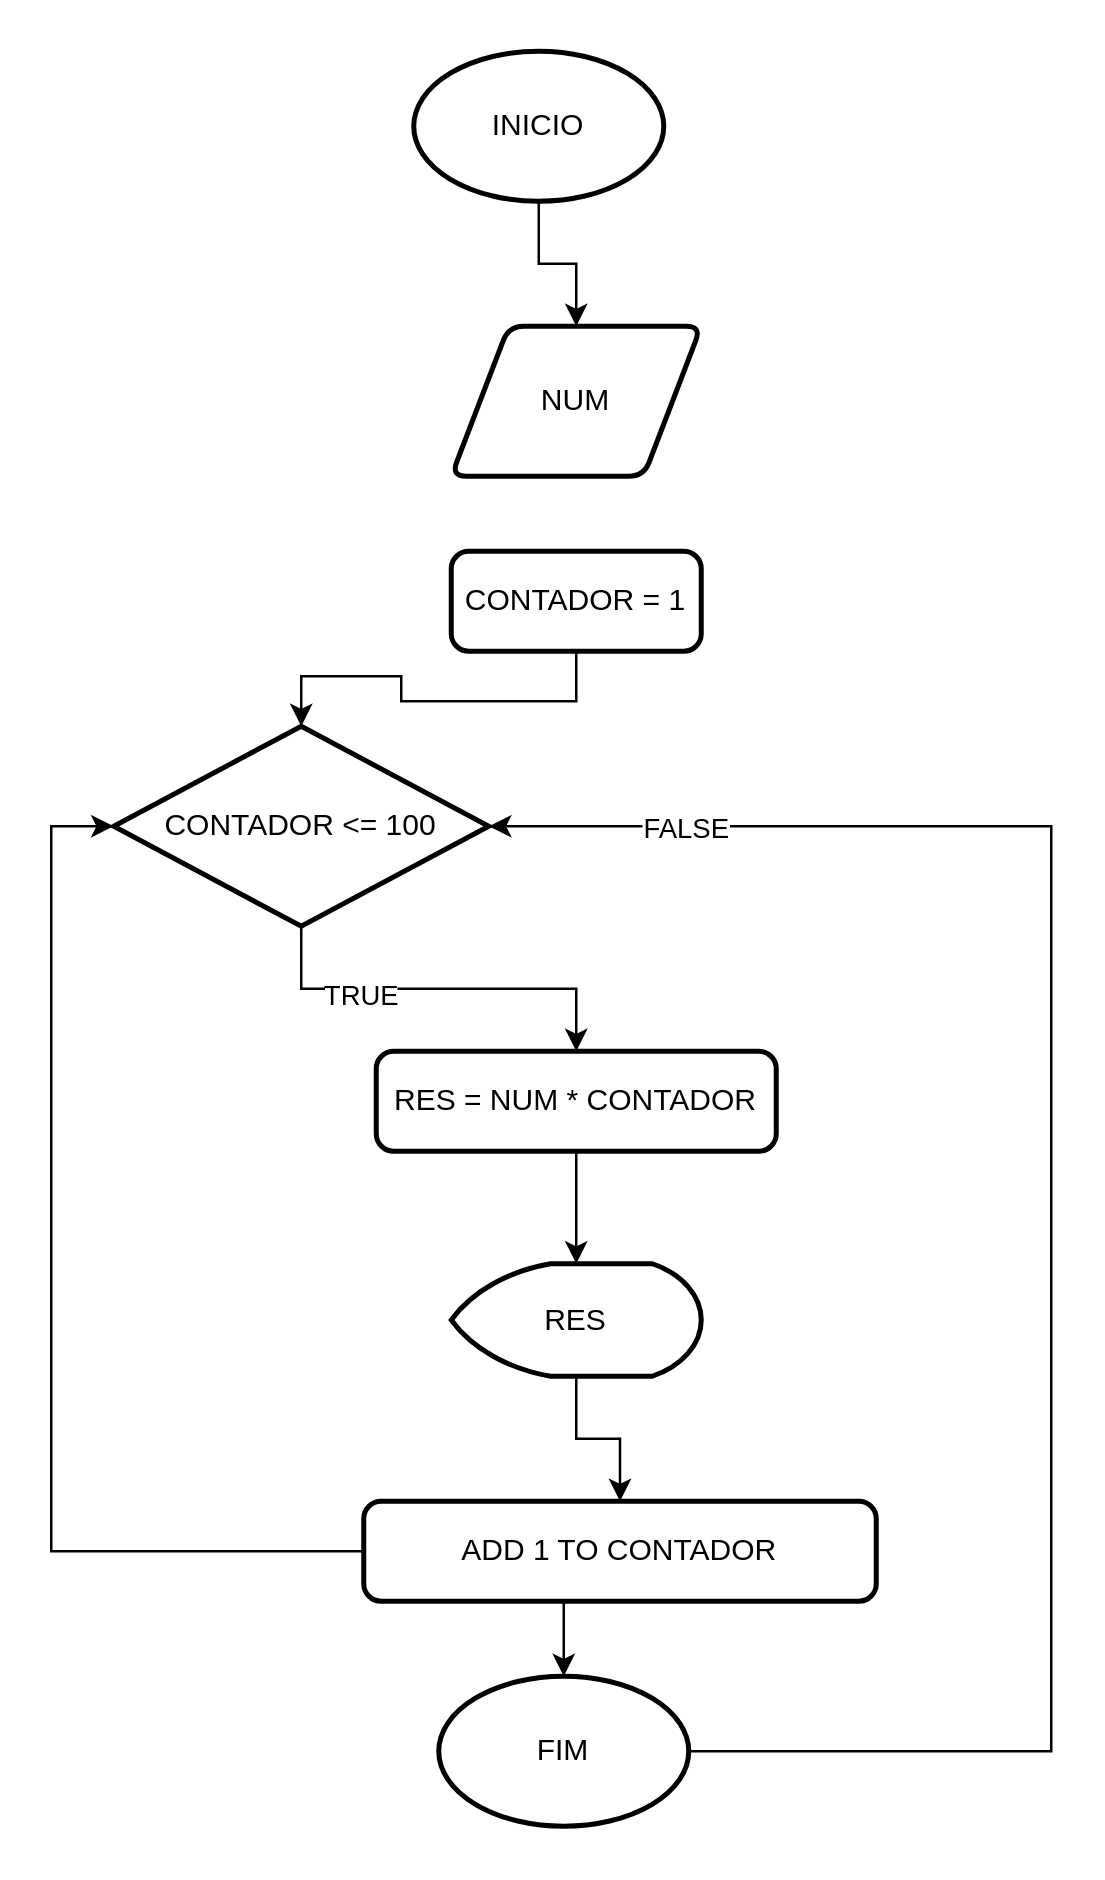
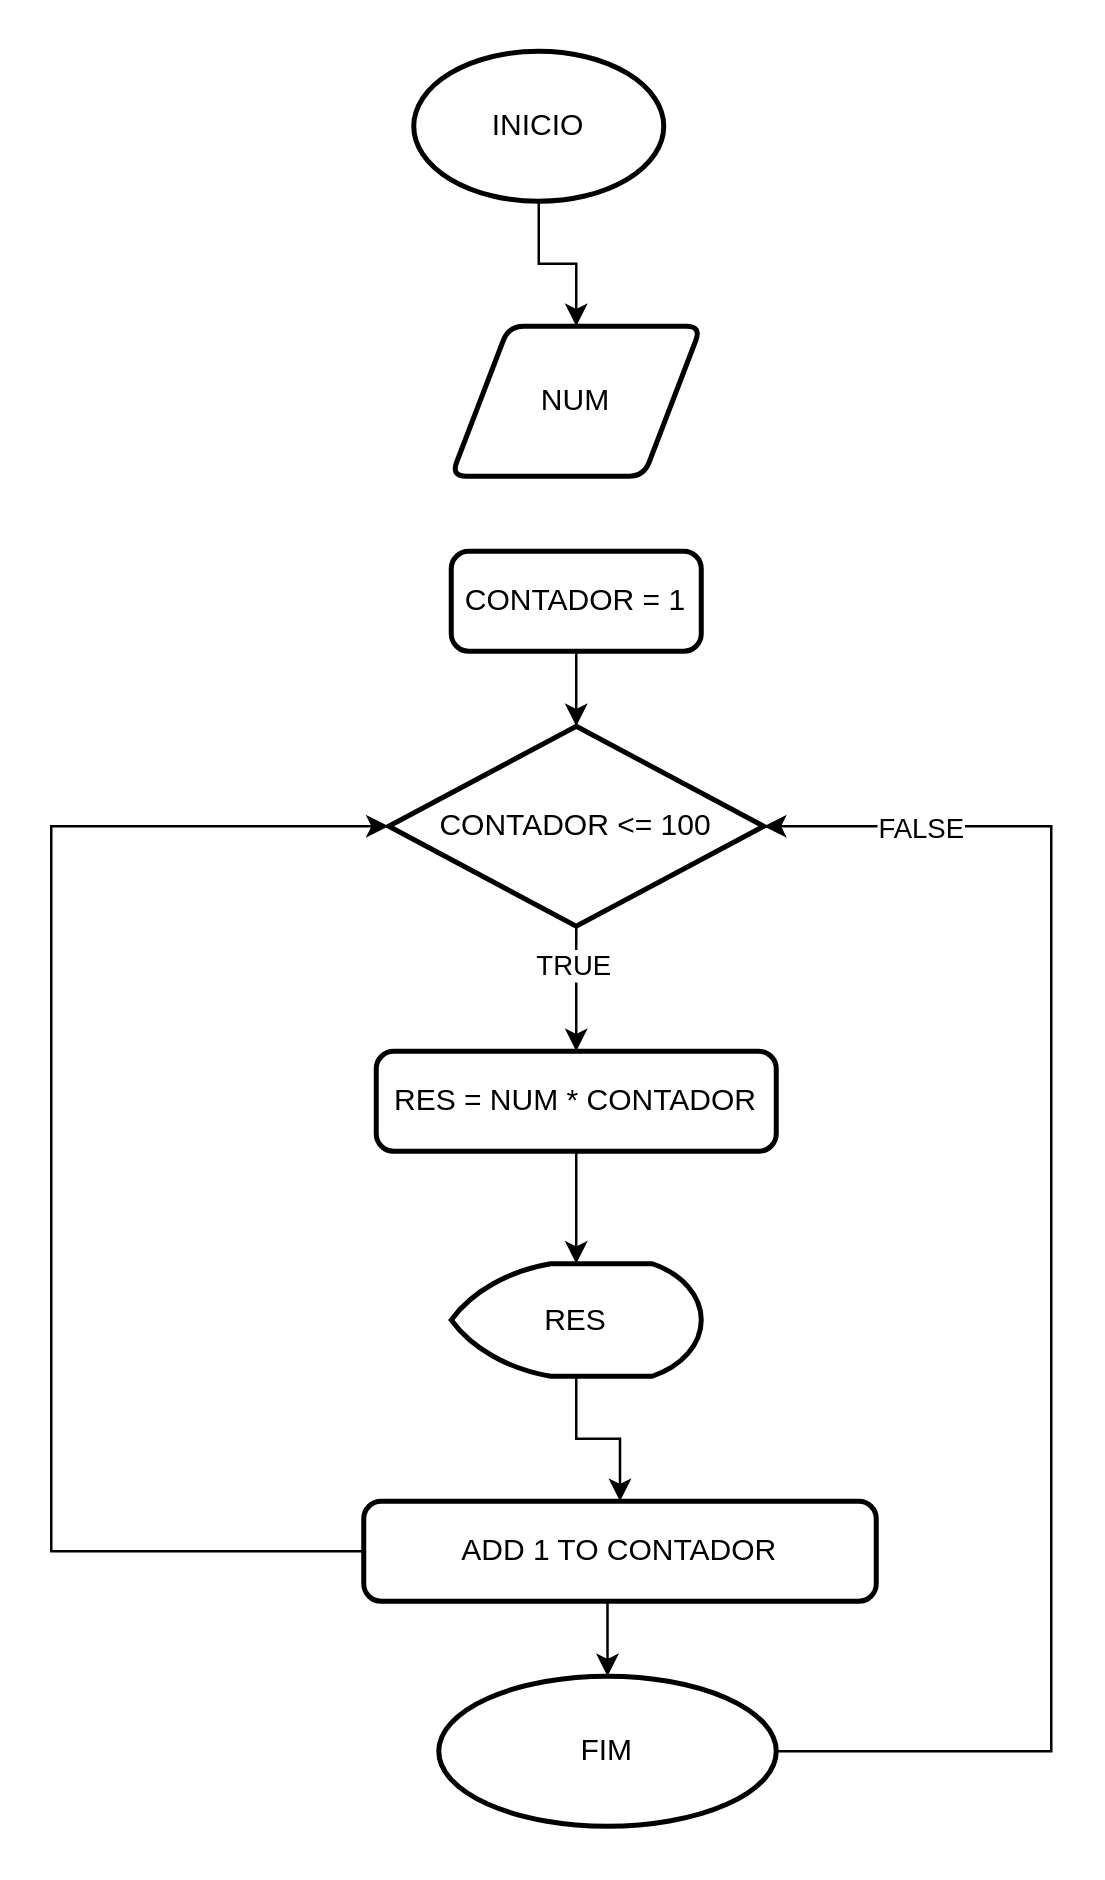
(301, 826) -> (576, 826)
(564, 1751) -> (608, 1751)
